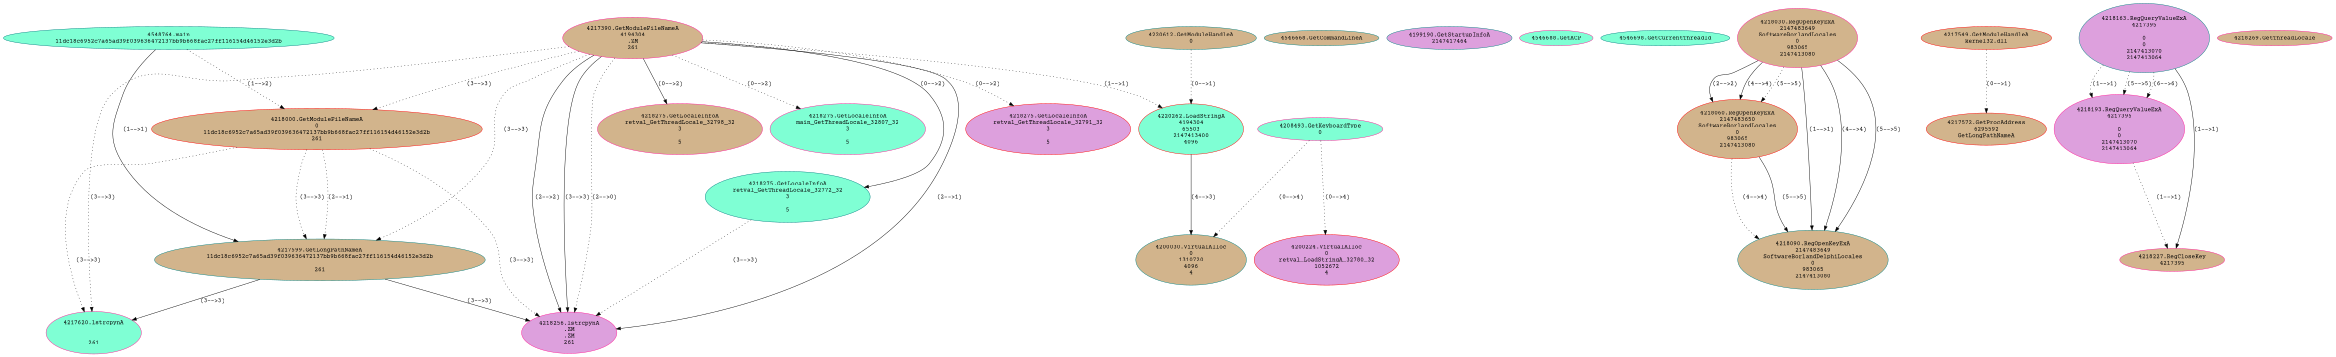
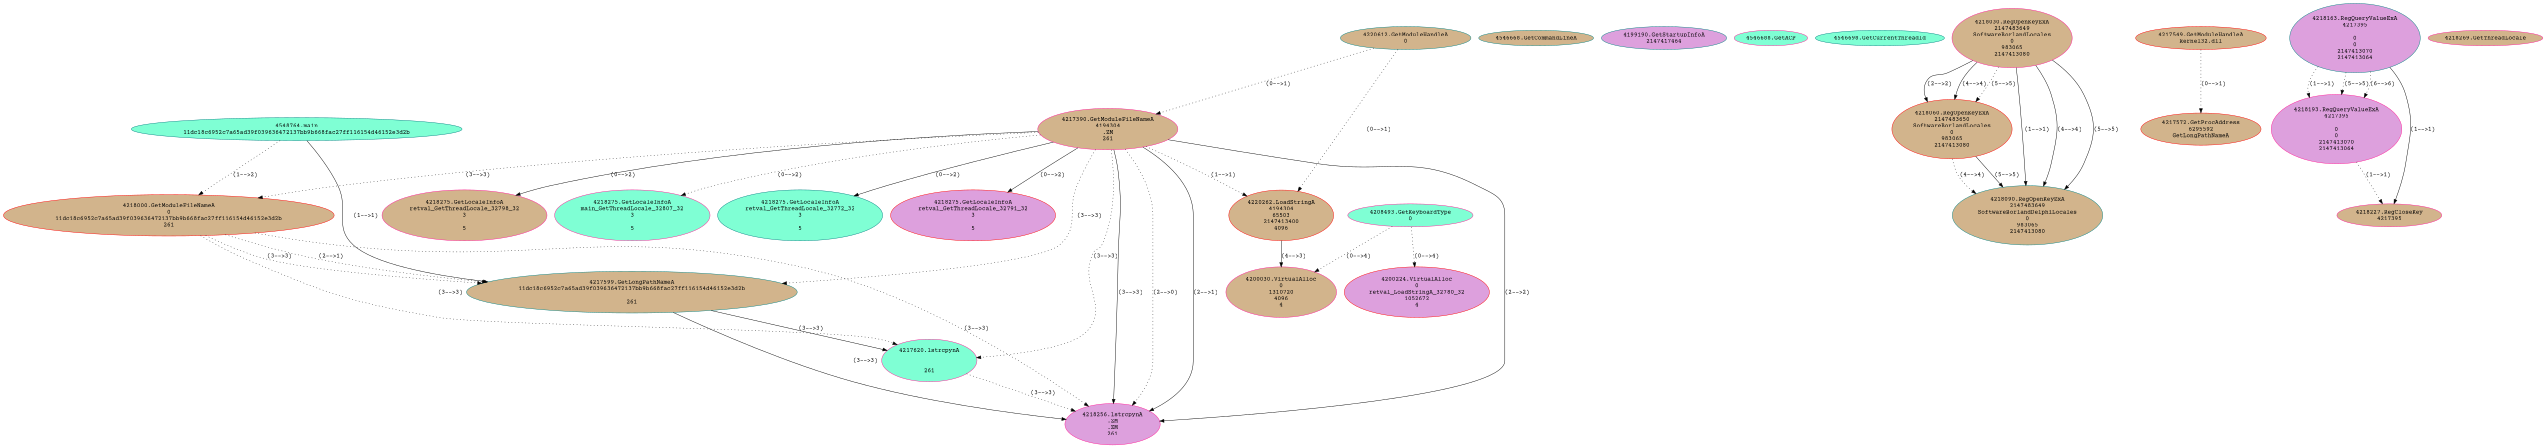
(860, 56) -> (1045, 169)
none -> (1267, 80)
(1191, 129) -> (1281, 215)
(1191, 260) -> (1281, 292)
(676, 267) -> (1019, 392)
